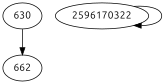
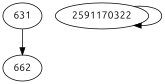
(22, 16) -> (22, 16)
(102, 16) -> (102, 16)
